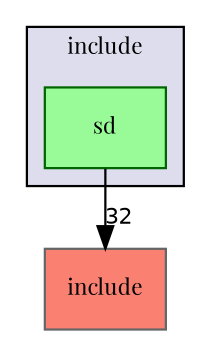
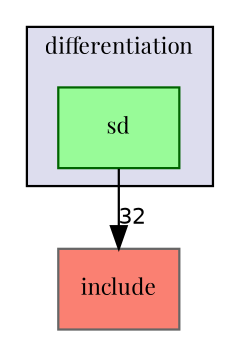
(105, 48) -> (120, 48)
